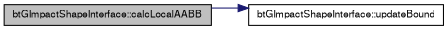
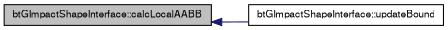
(225, 8) -> (235, 22)
